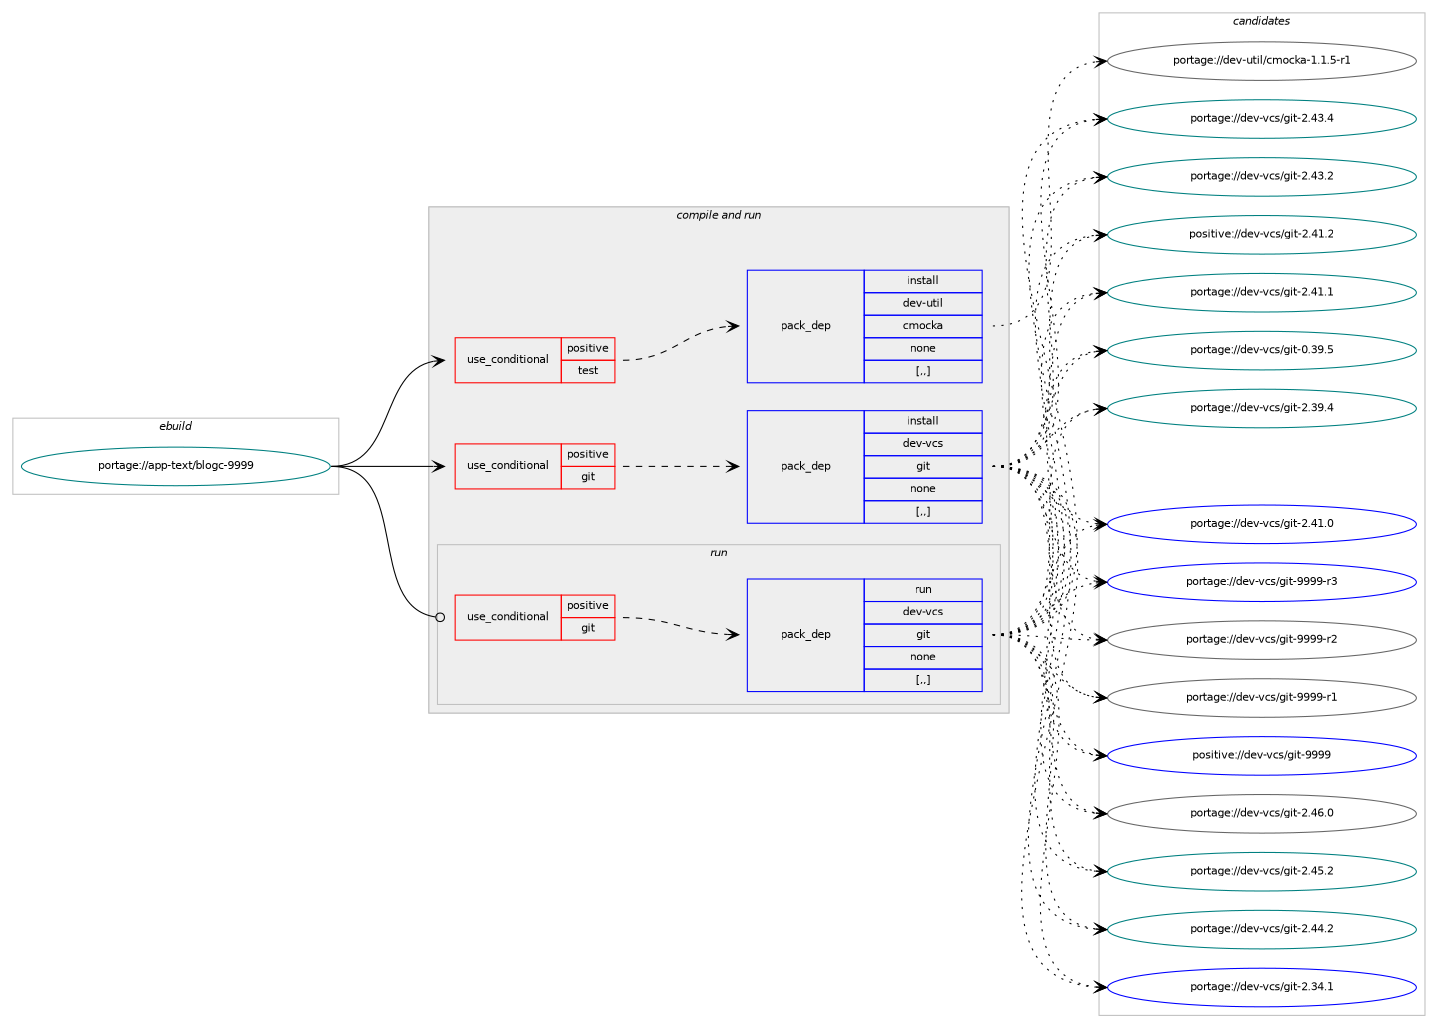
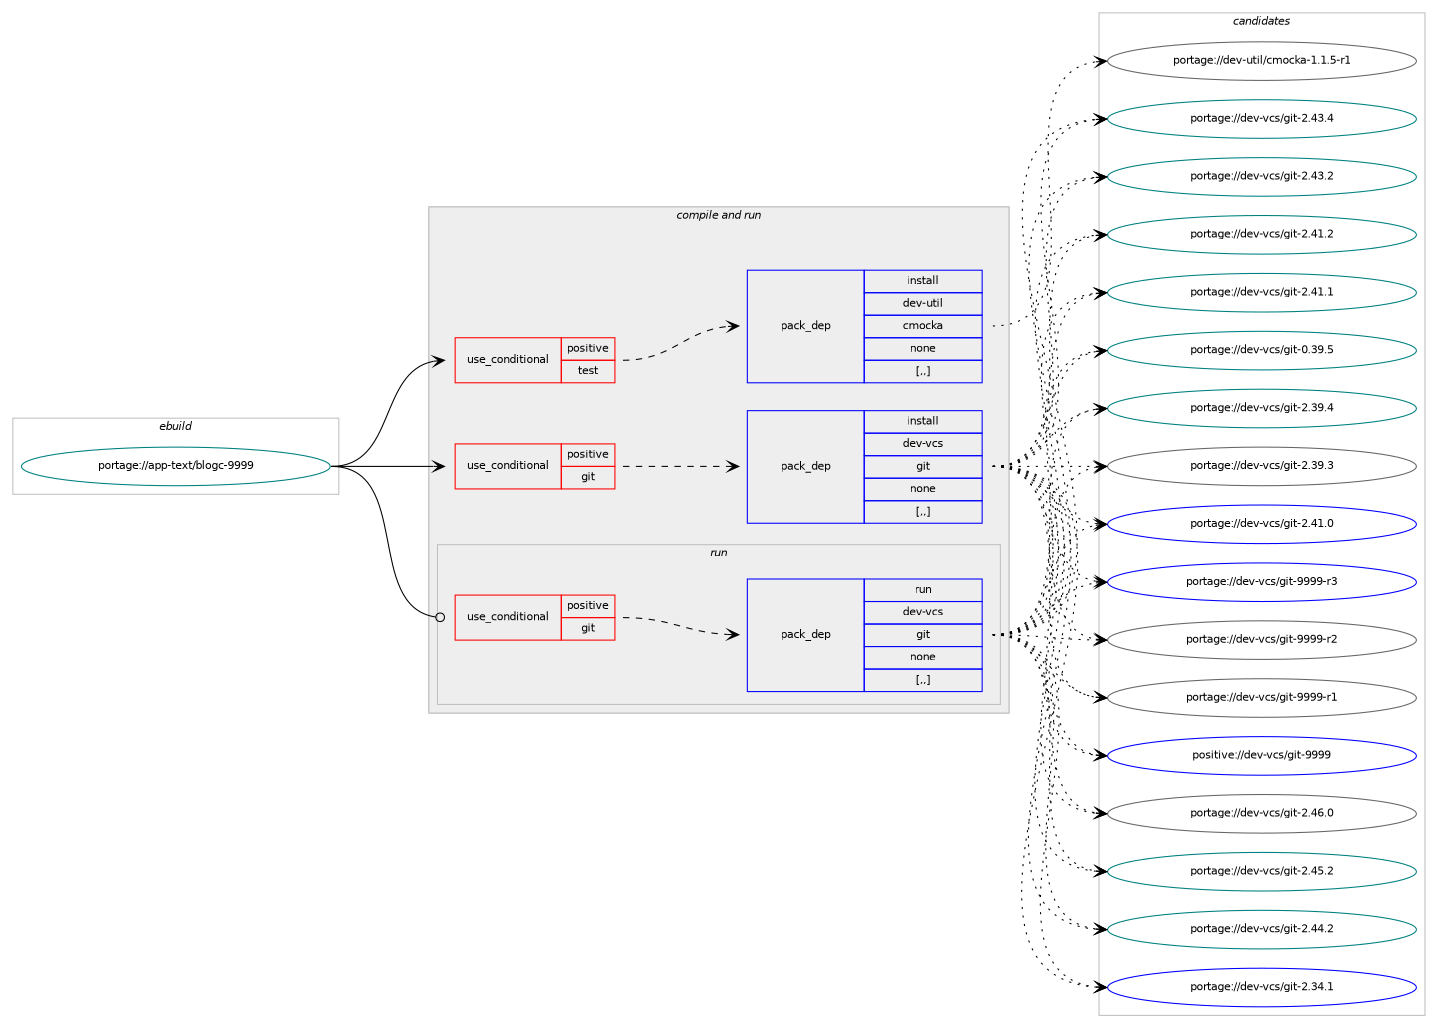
(1262, 235) -> (1262, 235)
none -> (1262, 466)
